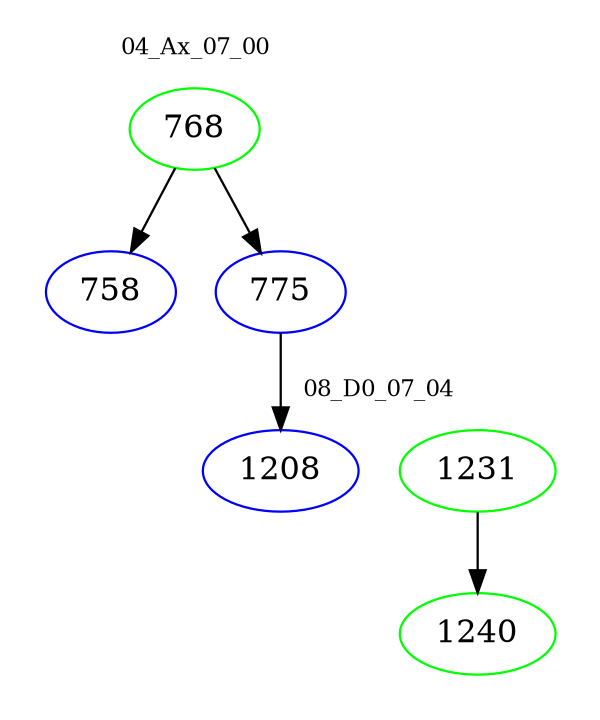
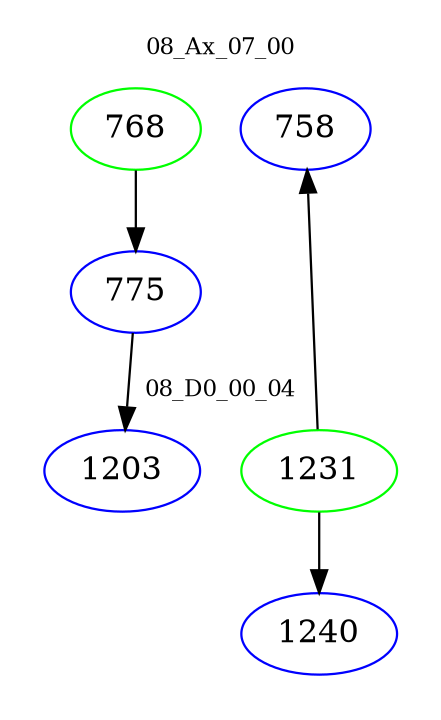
(196, 49) -> (221, 49)
(158, 200) -> (313, 311)
(379, 391) -> (221, 391)
(281, 471) -> (122, 471)
(478, 634) -> (319, 634)
